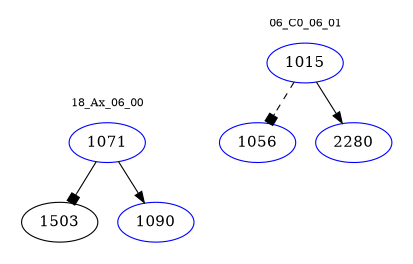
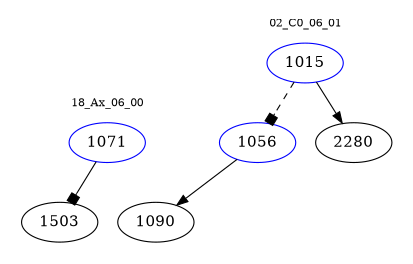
(306, 24) -> (306, 24)
(354, 143) -> (354, 143)
(128, 177) -> (211, 179)
(156, 222) -> (156, 222)
